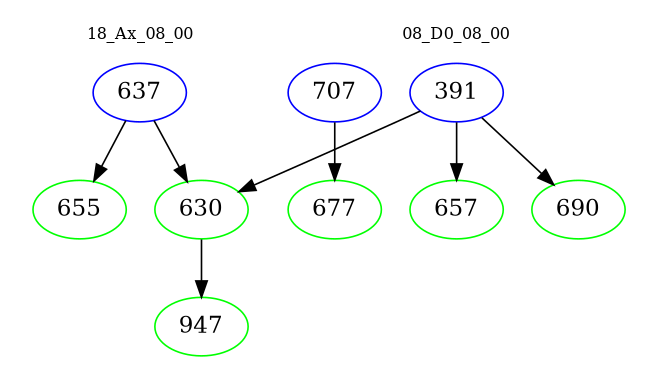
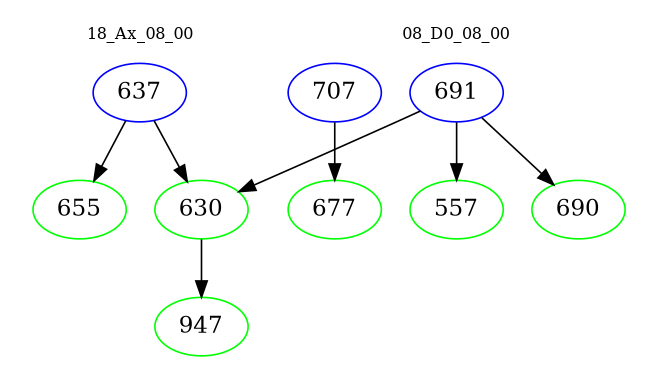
(457, 93) -> (457, 93)
(457, 210) -> (457, 210)
